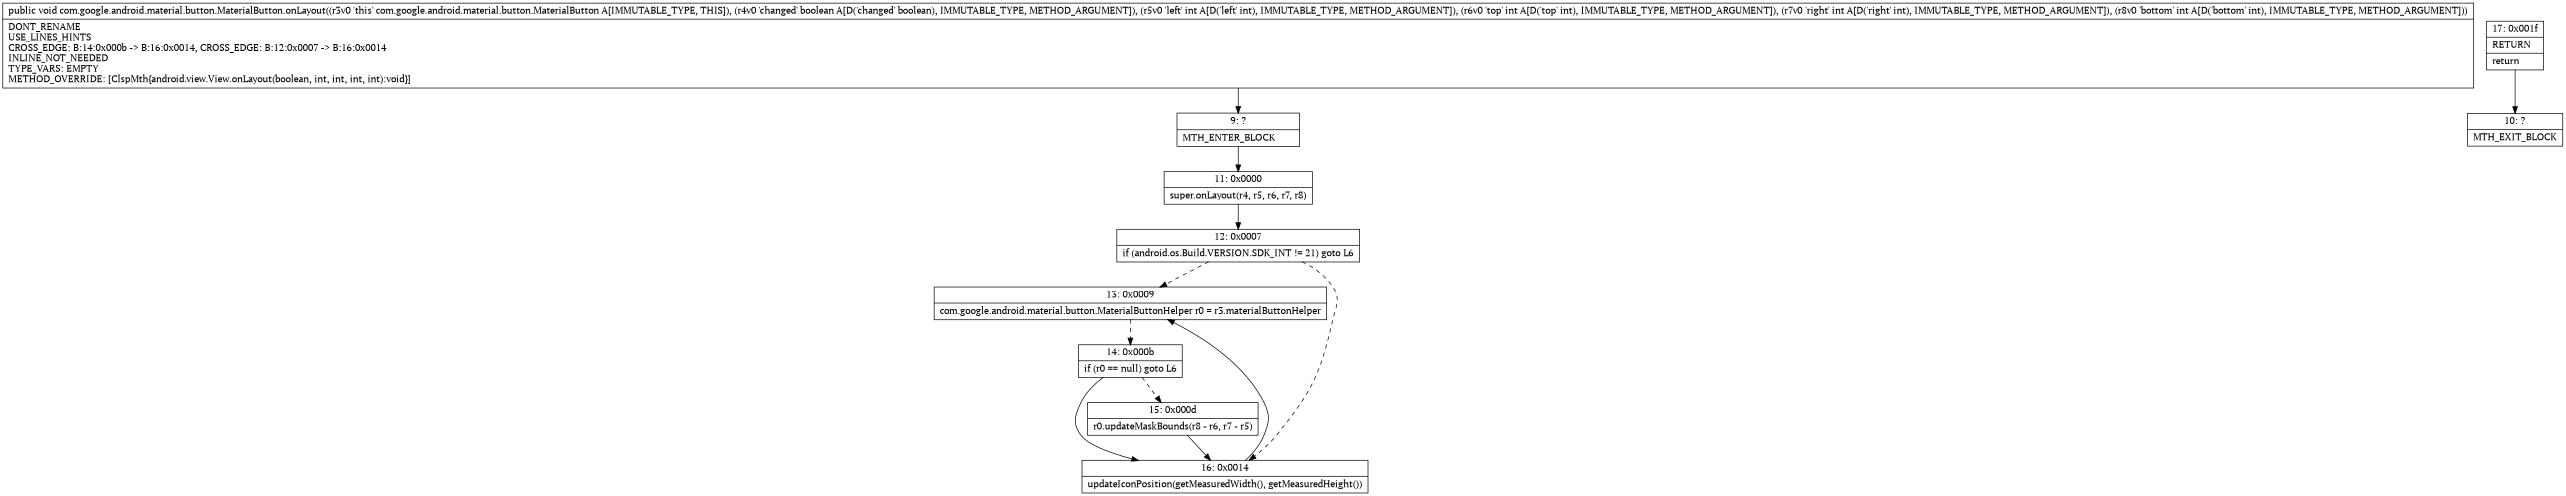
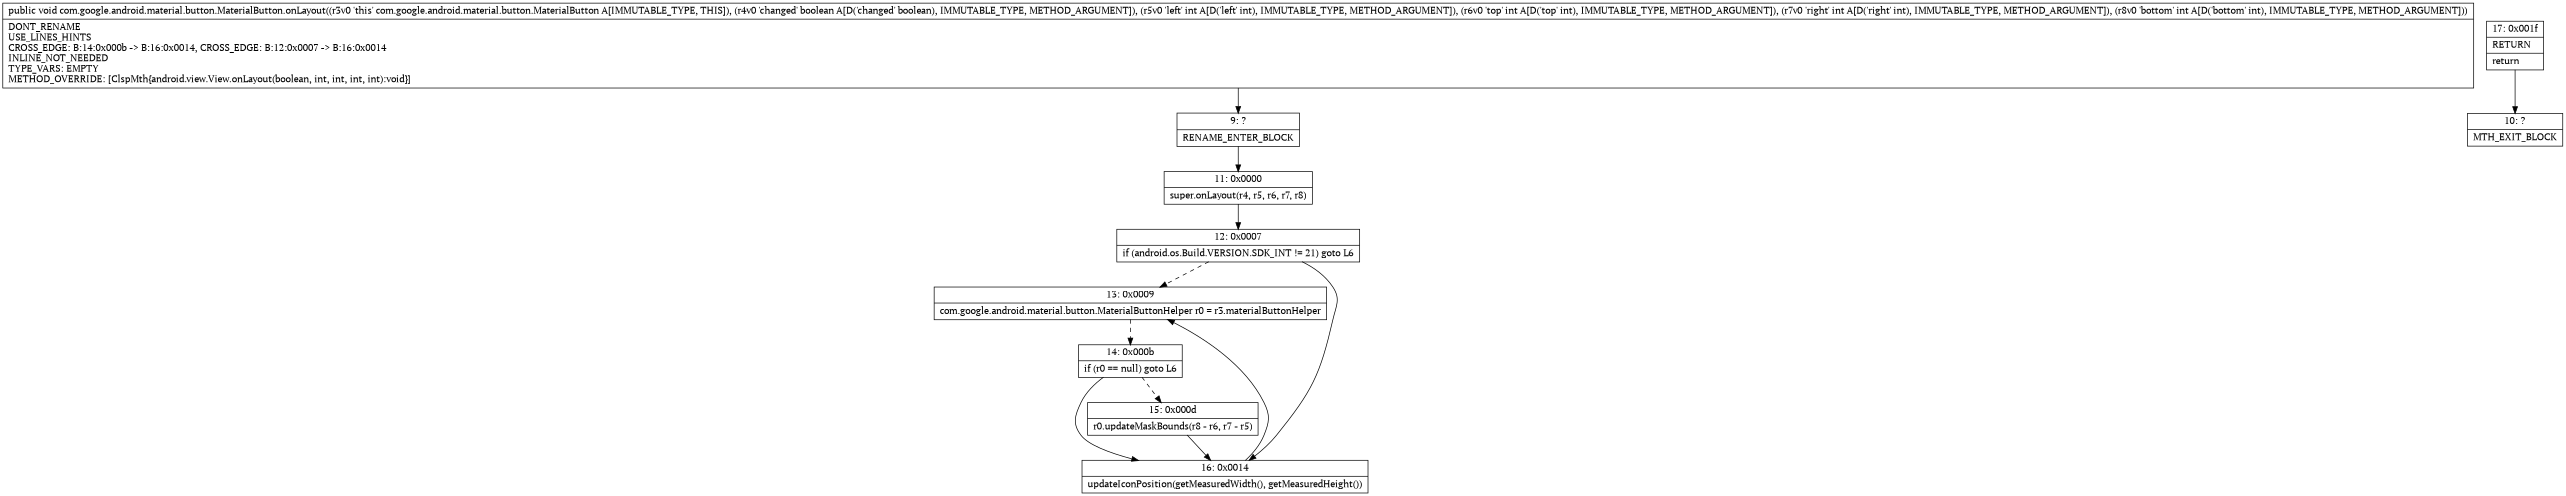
(1229, 138) -> (1238, 138)
(1322, 361) -> (1322, 361)
